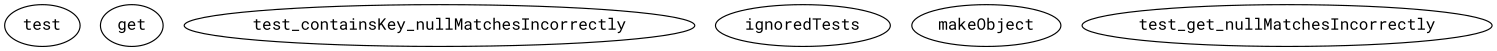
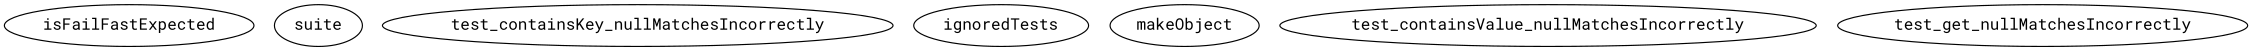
(42, 26) -> (129, 26)
(132, 26) -> (318, 26)
none -> (1548, 26)
